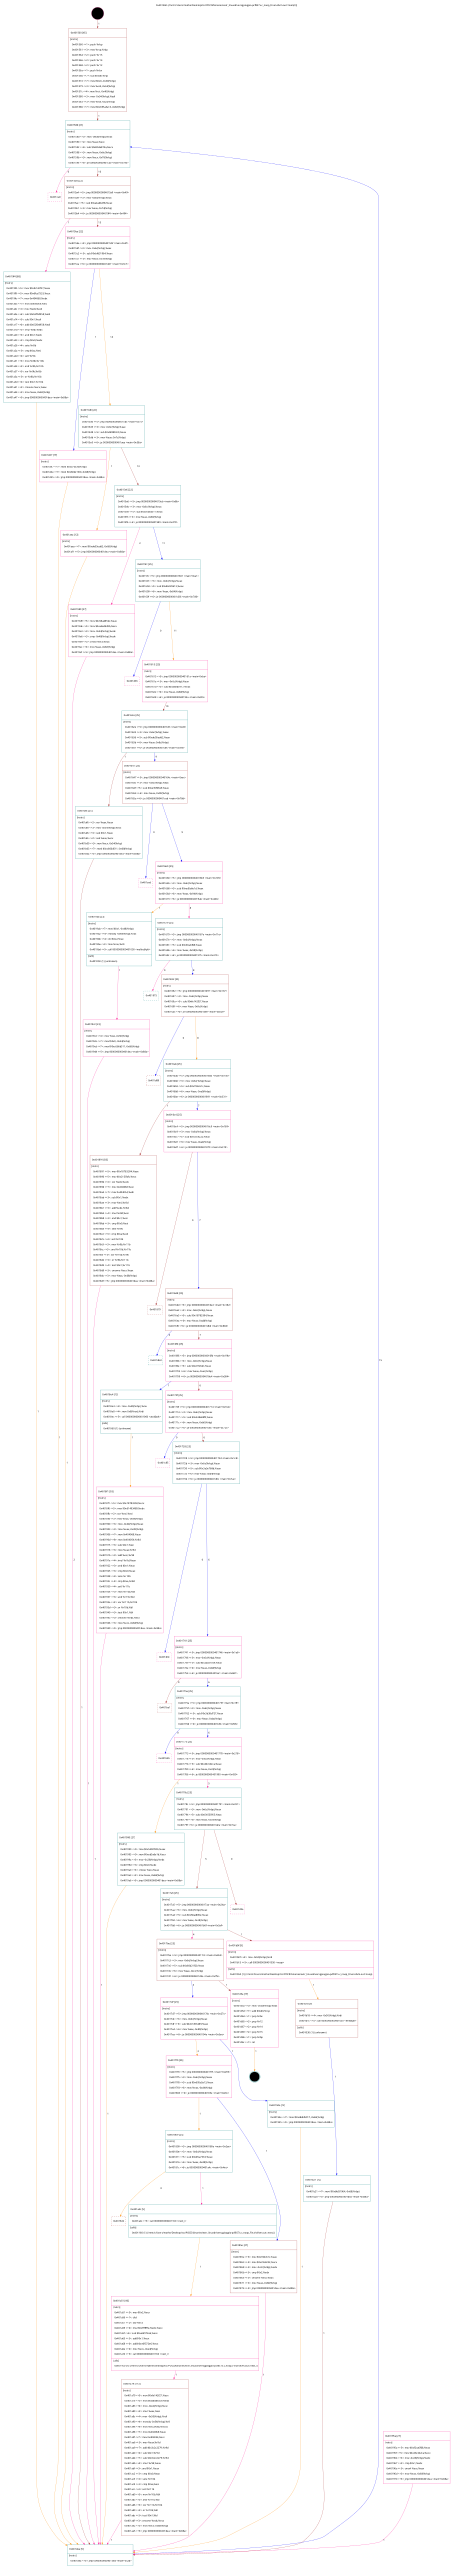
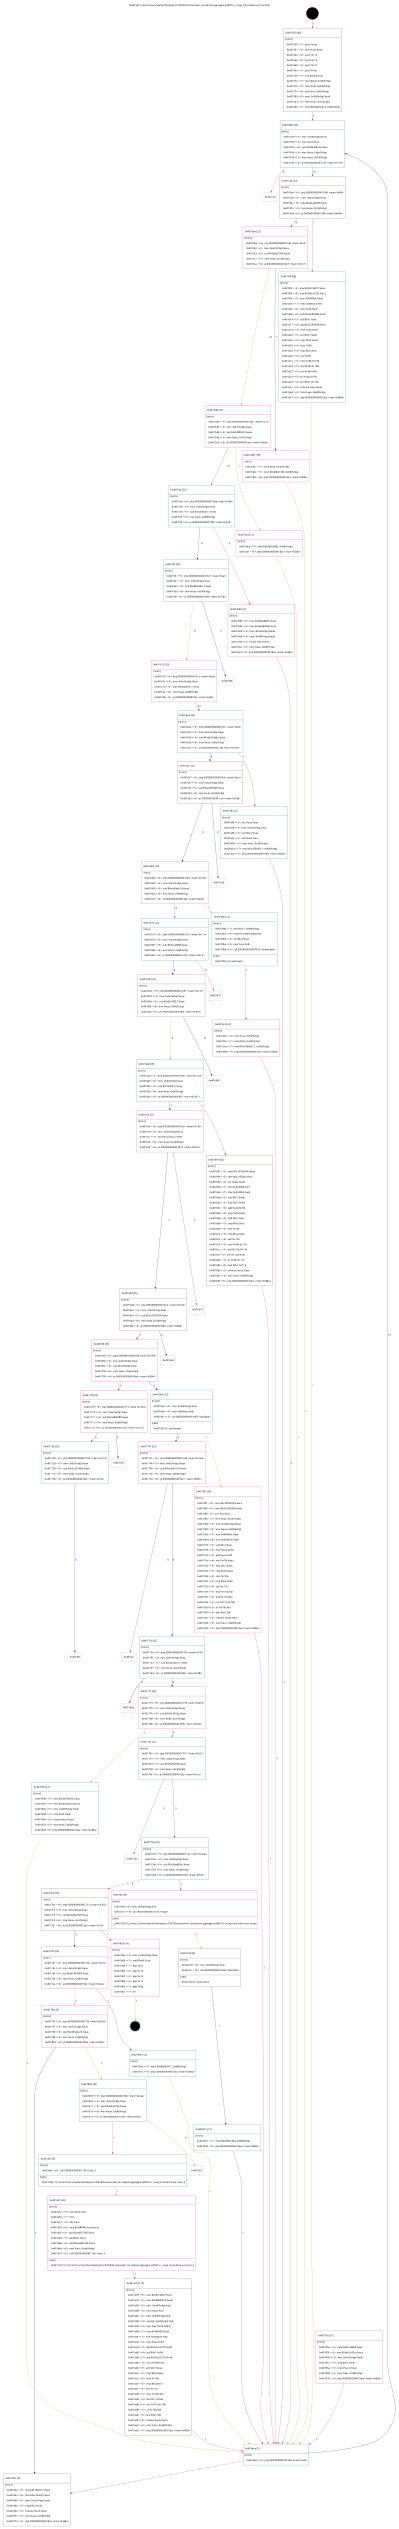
(112, 427) -> (238, 427)
(207, 1559) -> (177, 1437)
(239, 2076) -> (115, 2018)
(245, 2451) -> (158, 2477)
